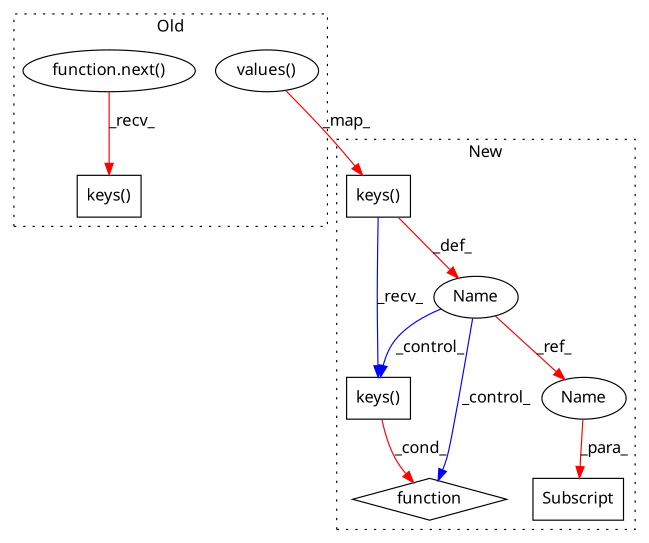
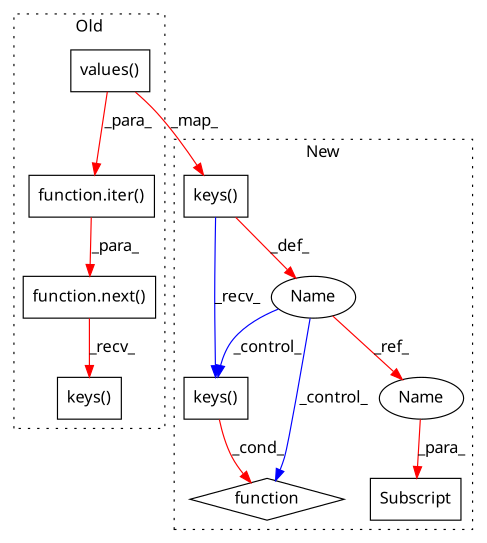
(109, 71) -> (89, 297)
(267, 71) -> (110, 71)
none -> (92, 196)
